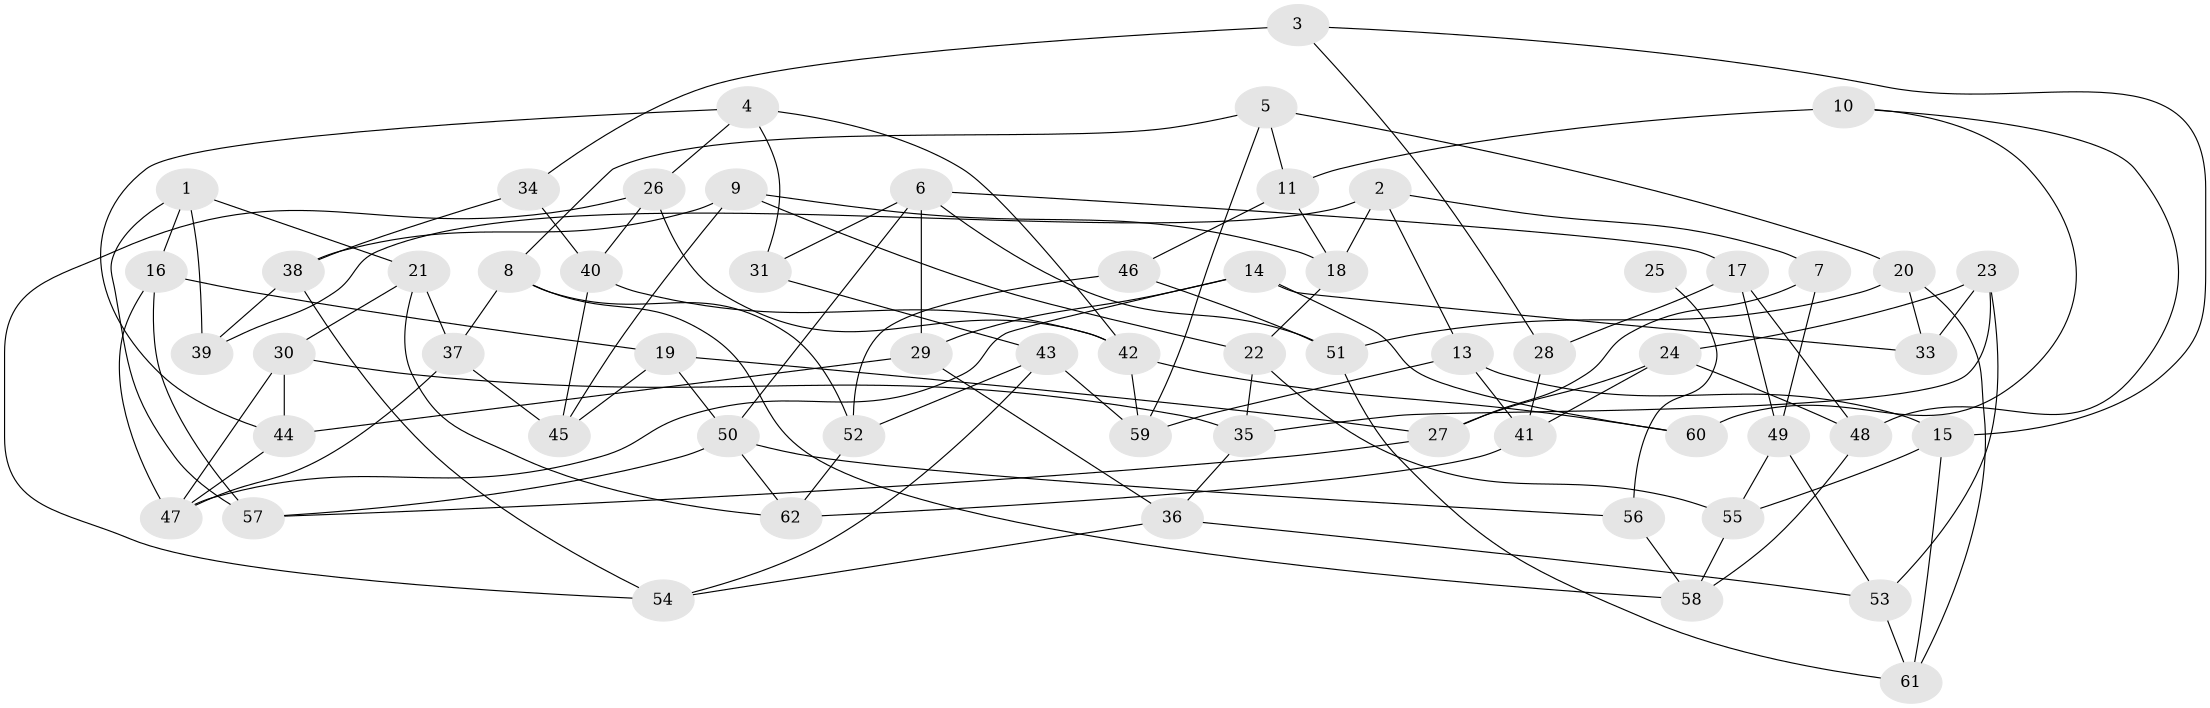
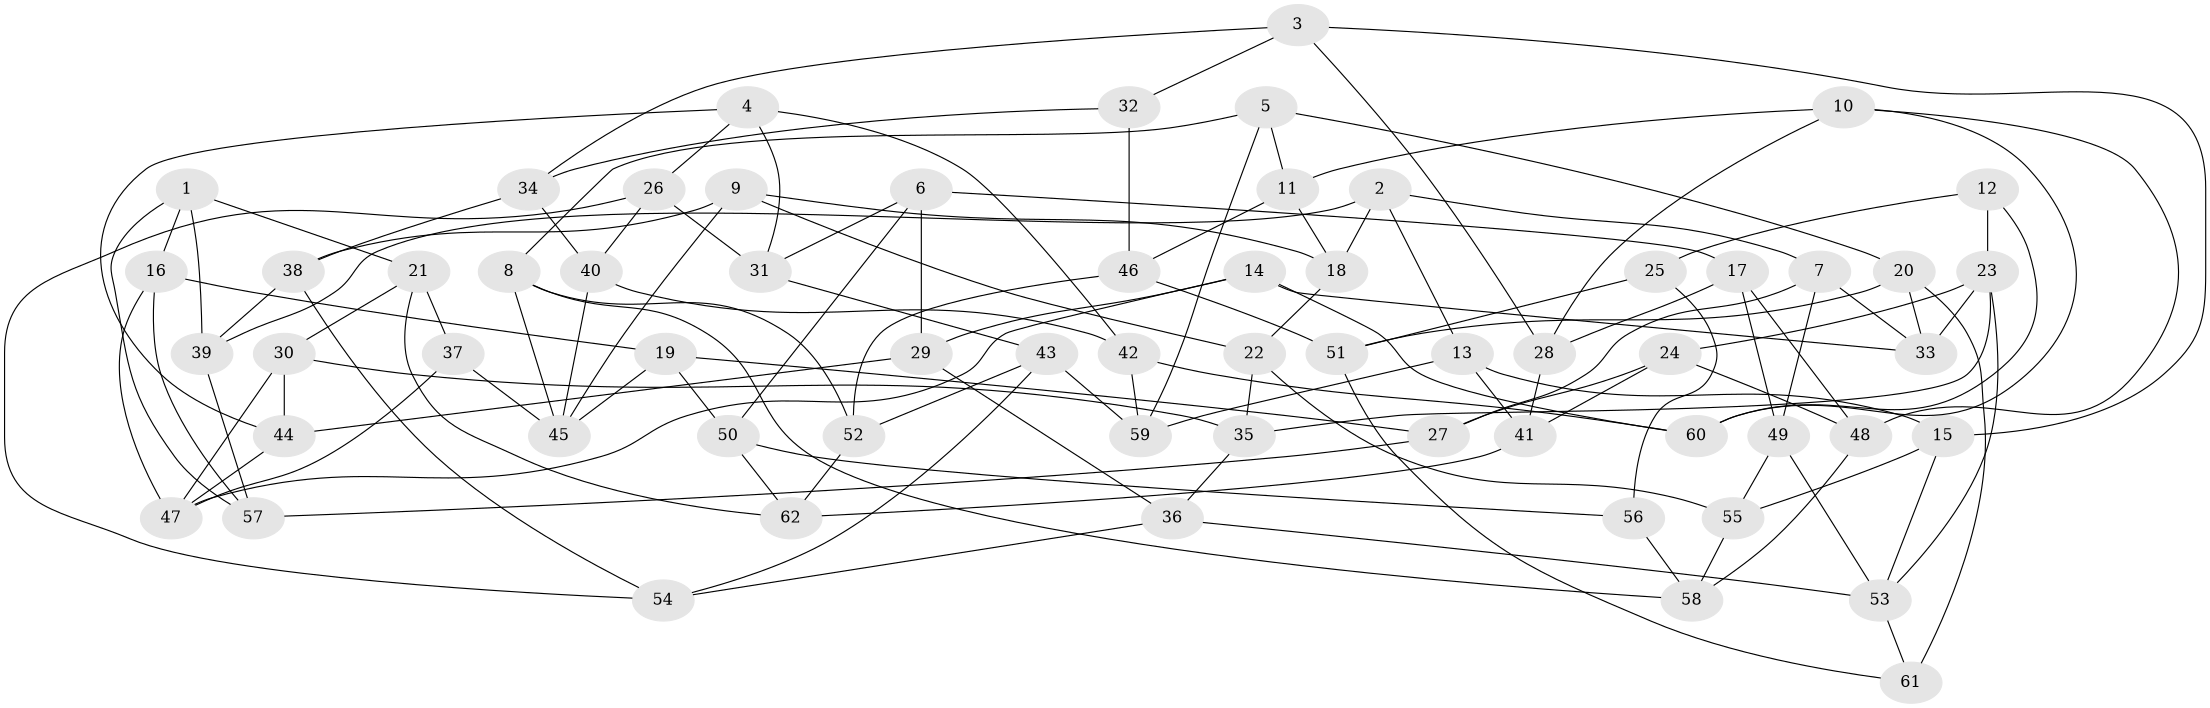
none -> (1129, 107)
none -> (1988, 190)
none -> (1669, 206)
(1097, 295) -> (1470, 319)
none -> (1866, 308)
(481, 313) -> (534, 354)
(859, 331) -> (711, 233)
(496, 494) -> (225, 427)
(1930, 560) -> (1912, 518)
